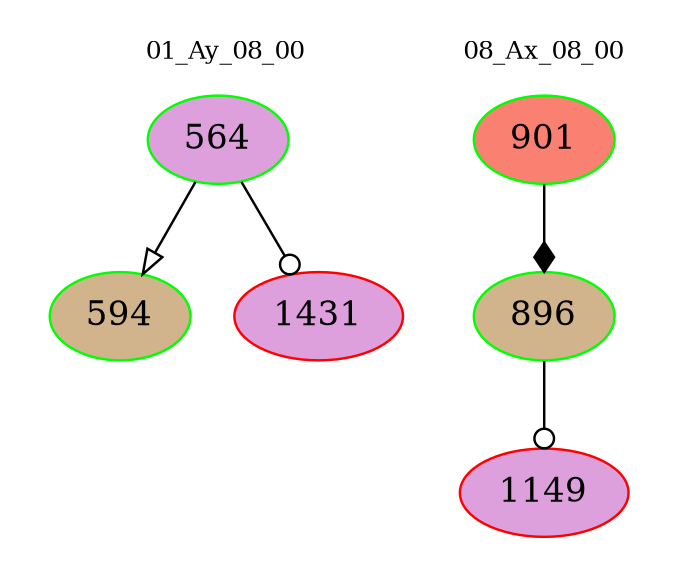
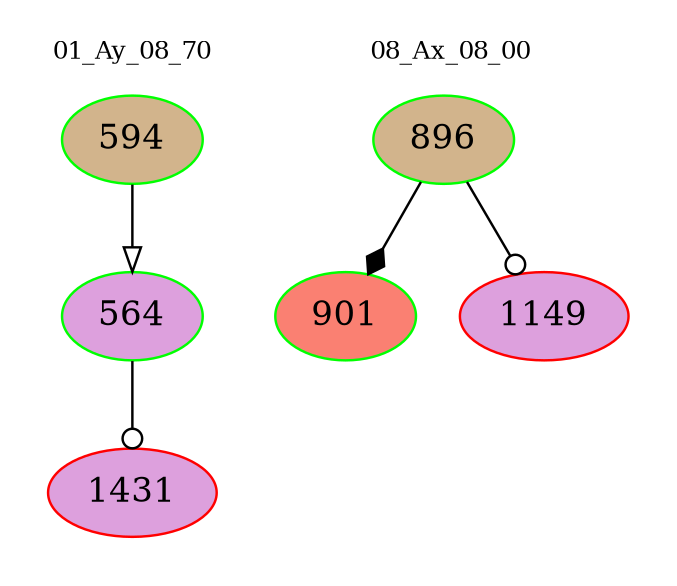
(226, 53) -> (132, 53)
(544, 214) -> (402, 215)
(175, 217) -> (132, 216)
